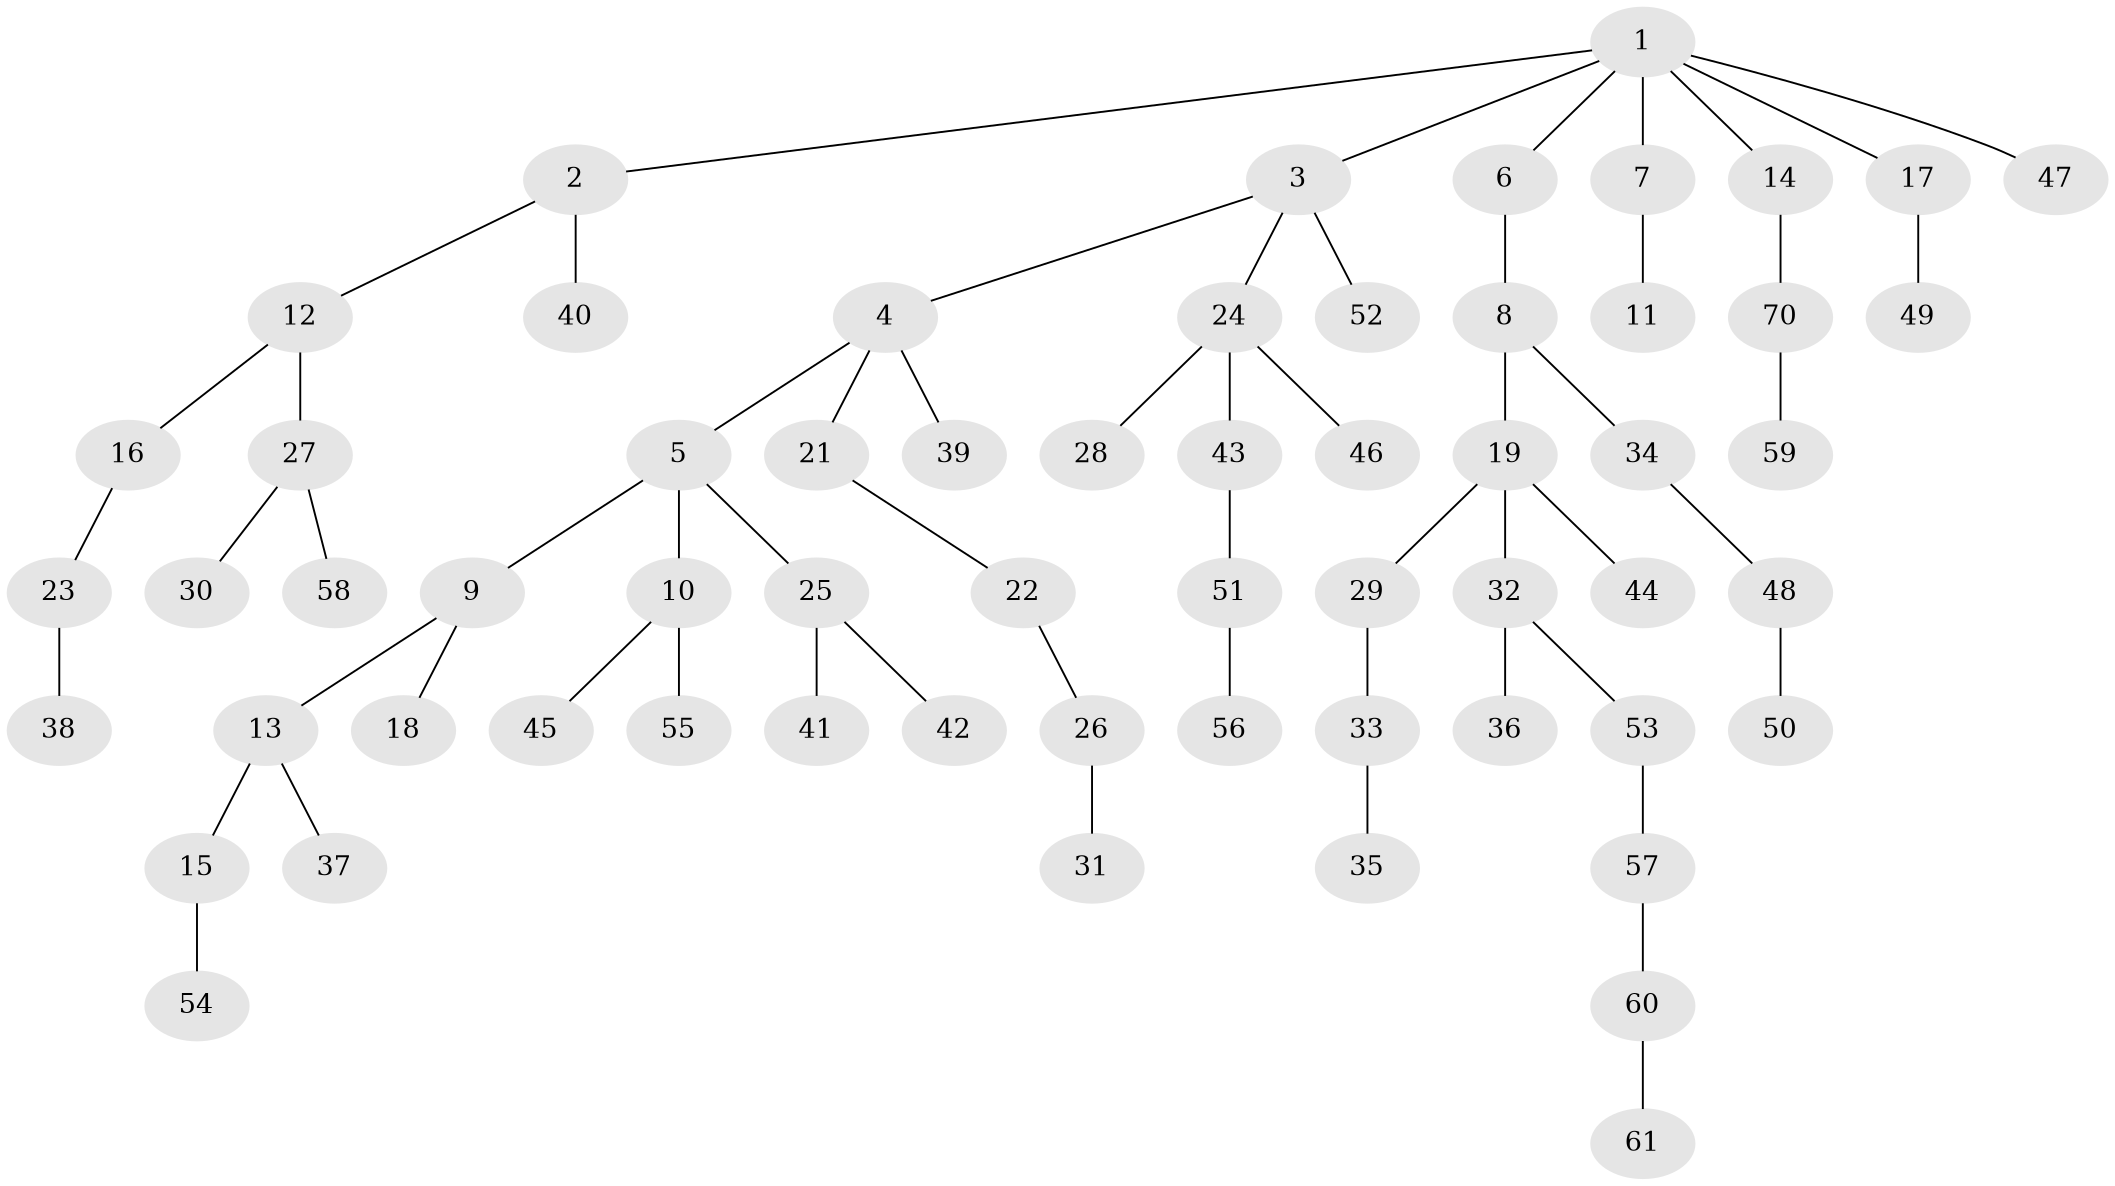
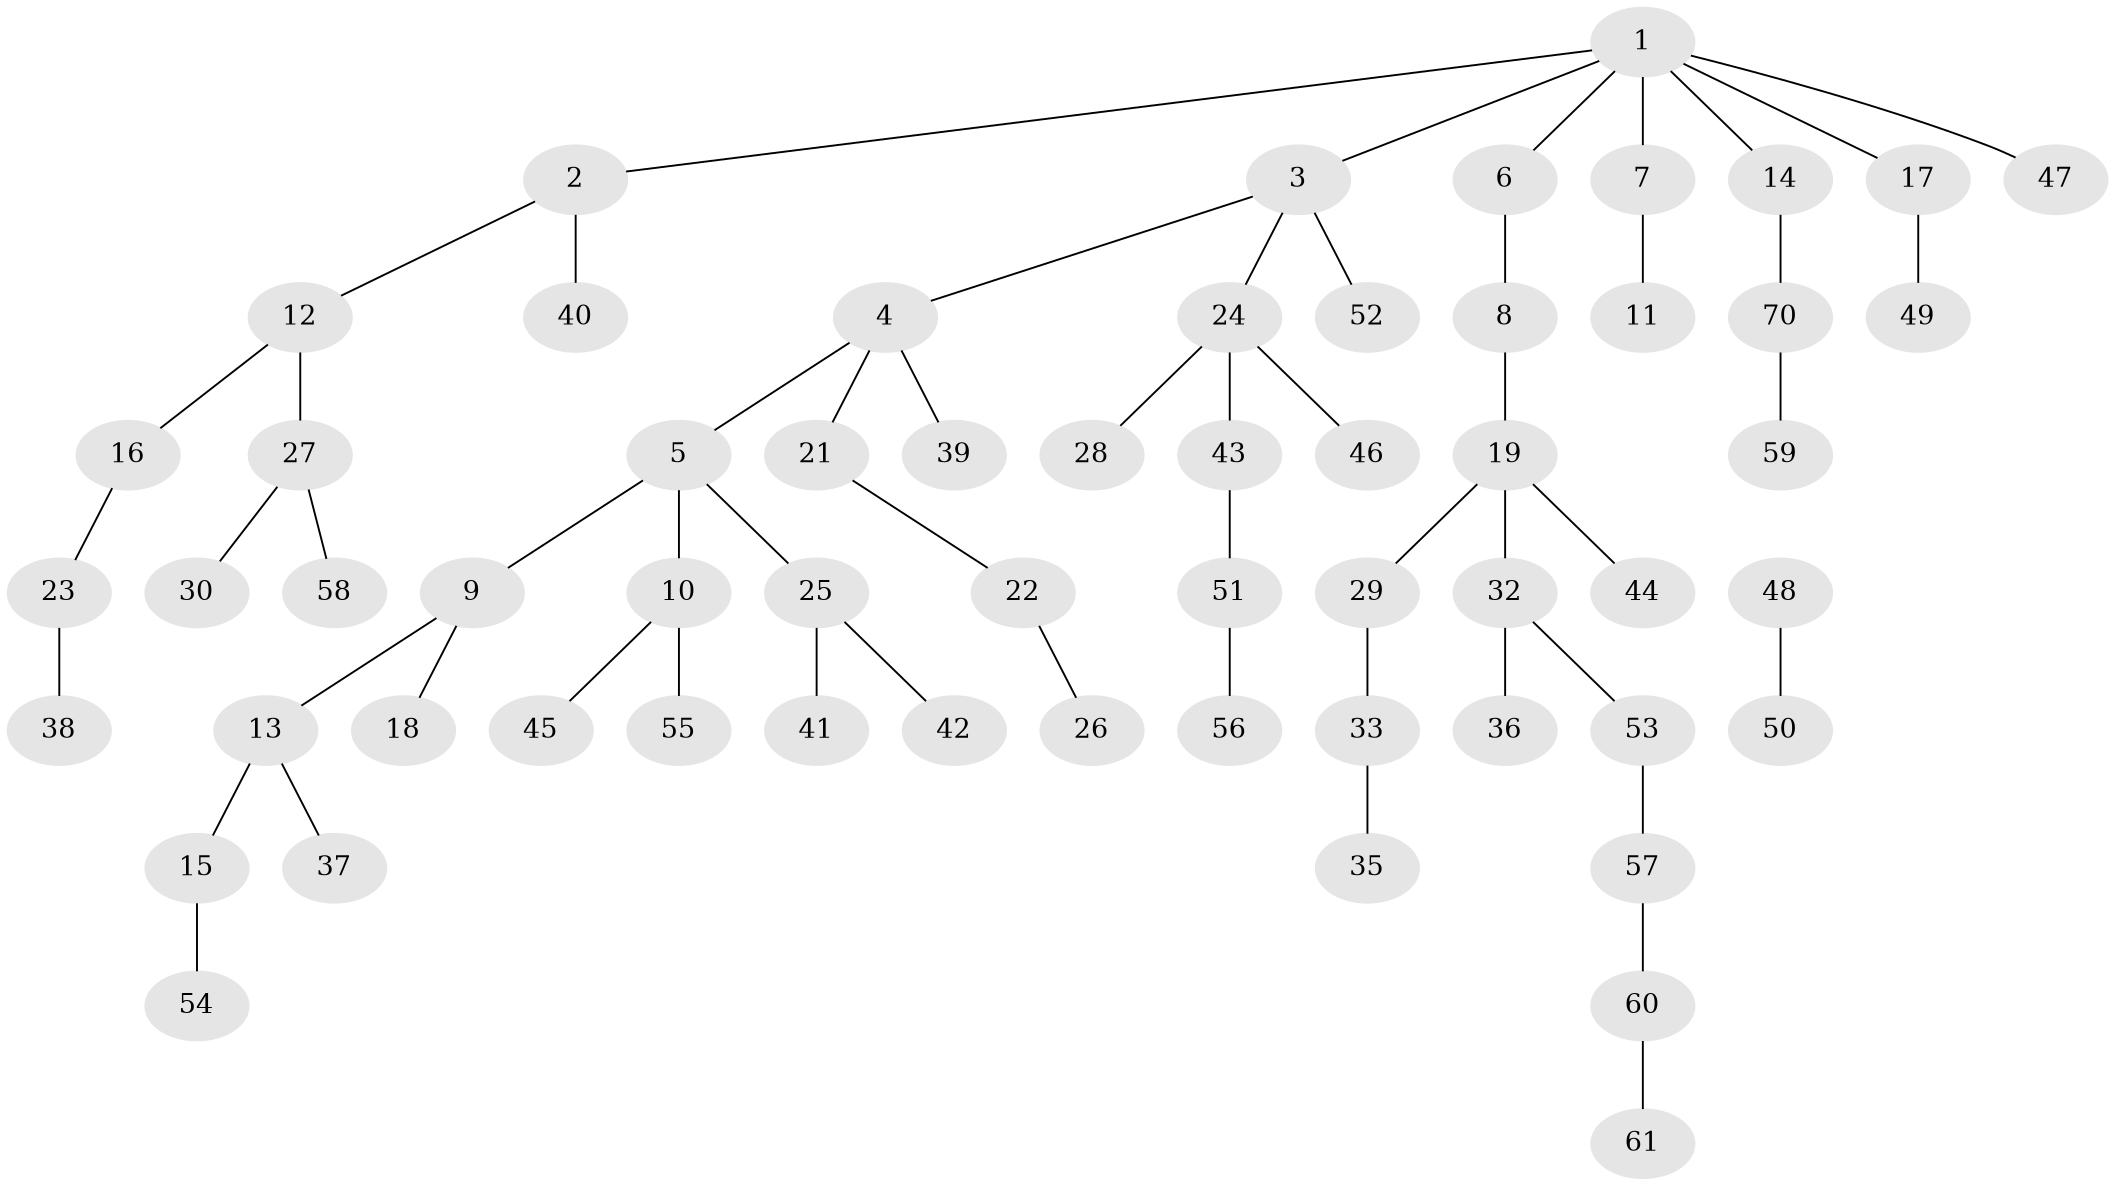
(1643, 455) -> none
(1092, 868) -> none
